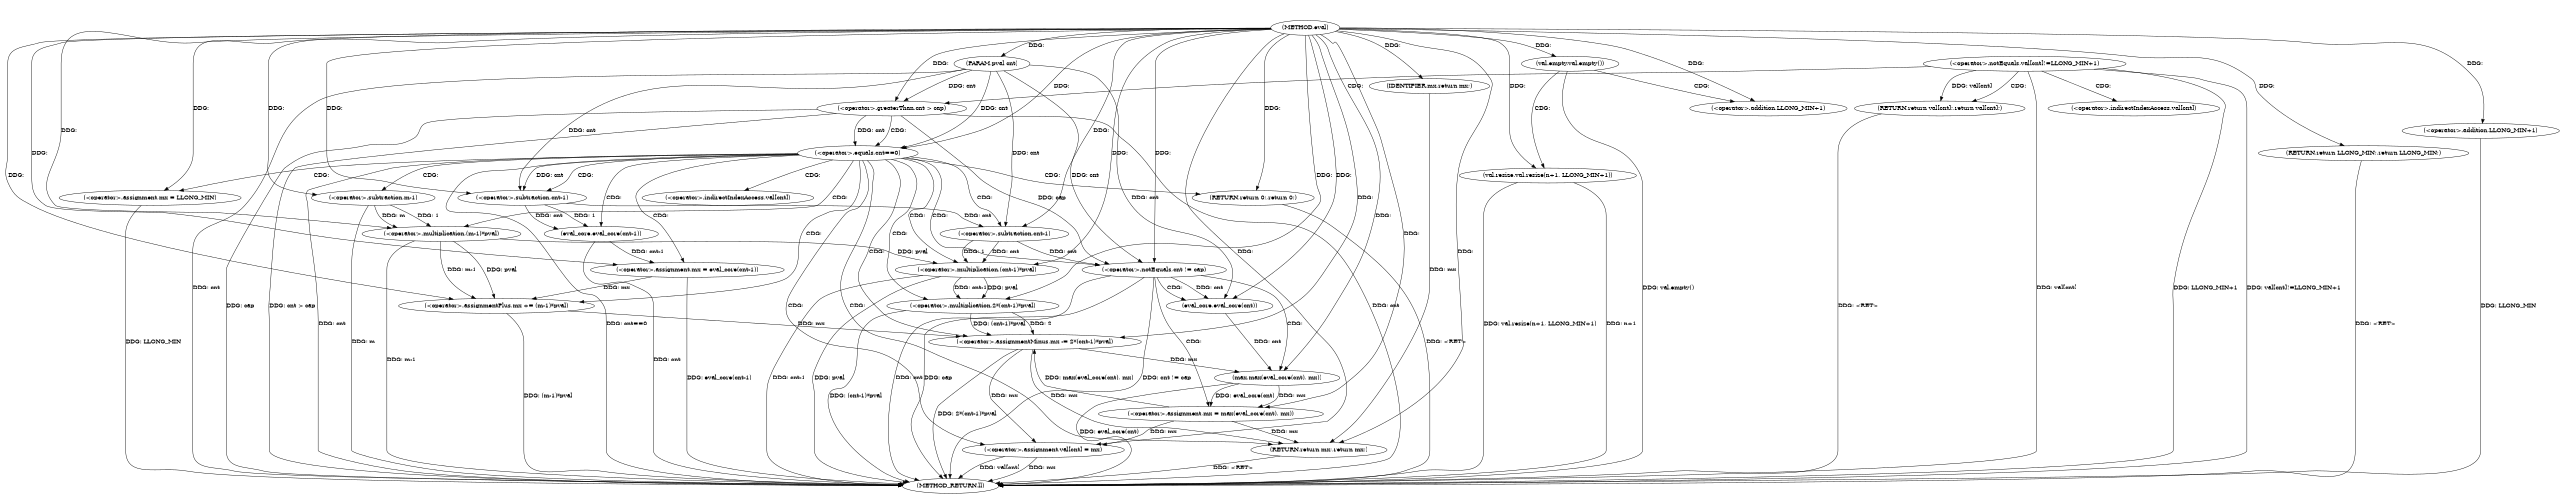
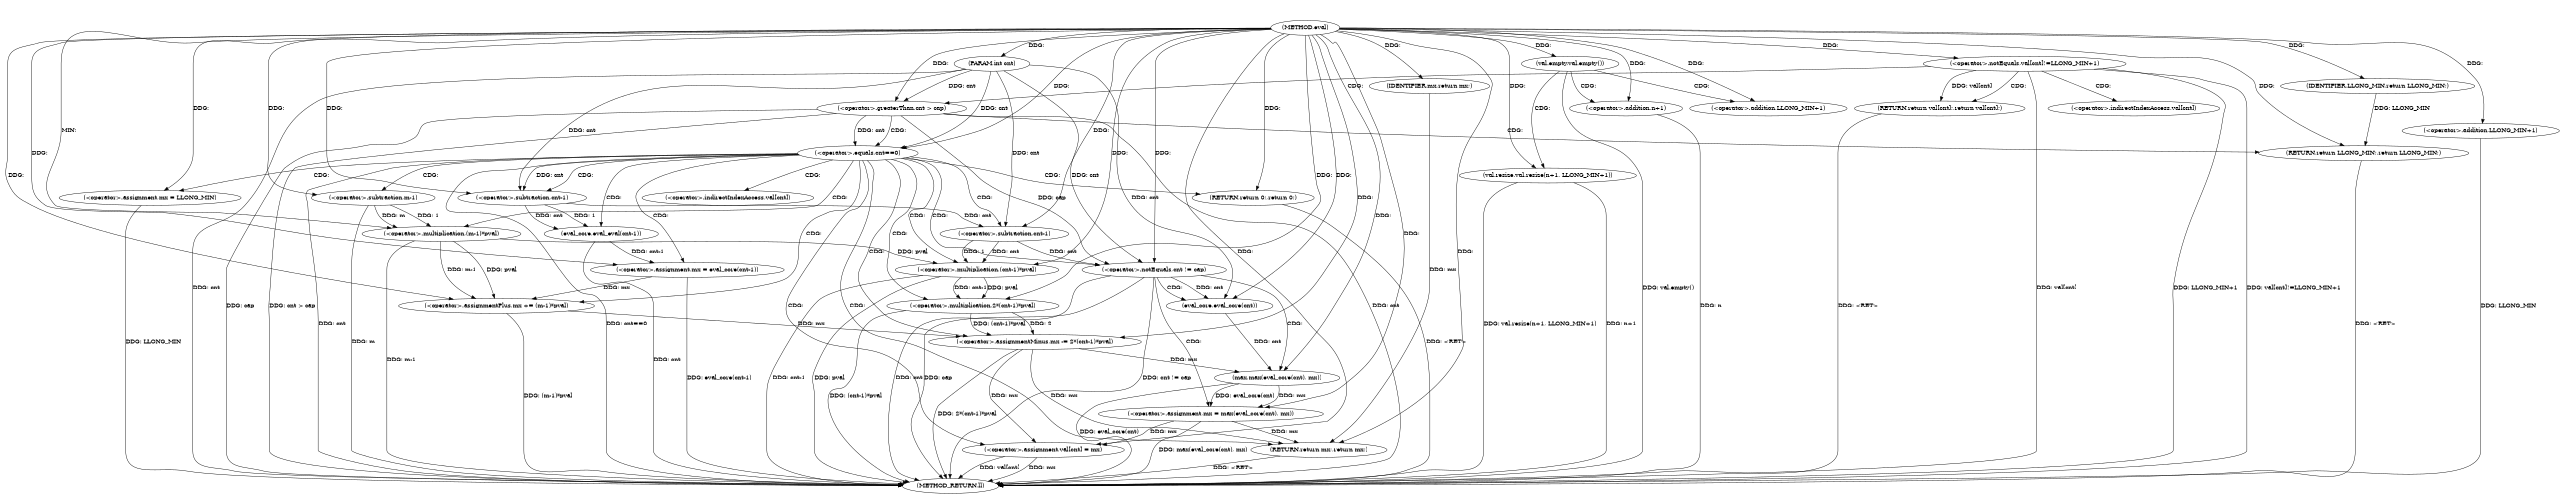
none -> (1647, 39)
(992, 64) -> (992, 64)
none -> (2378, 86)
none -> (1626, 108)
(70, 131) -> (70, 131)
none -> (1566, 140)
(601, 234) -> (601, 234)
(1090, 394) -> (1145, 469)
